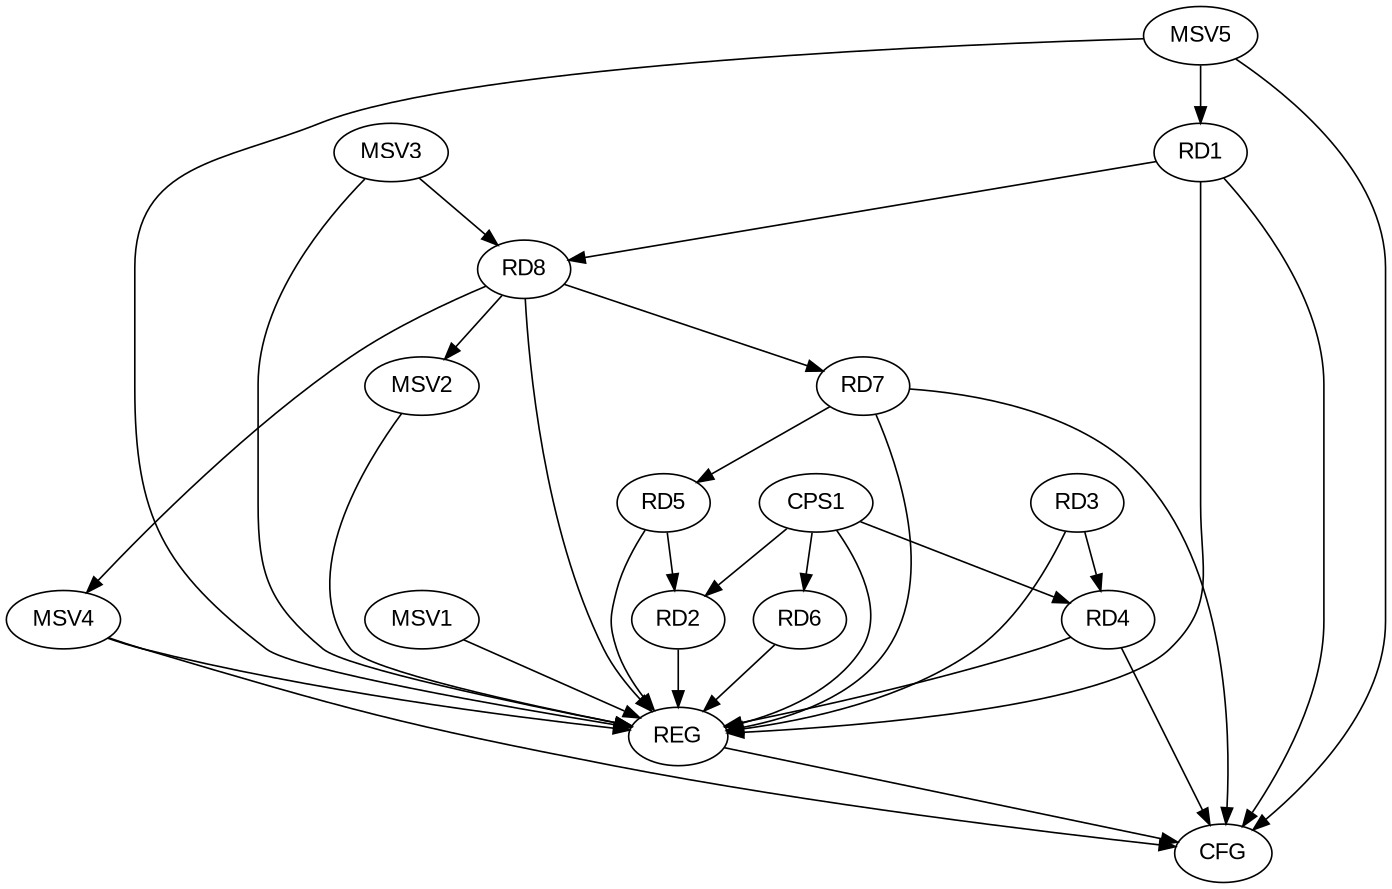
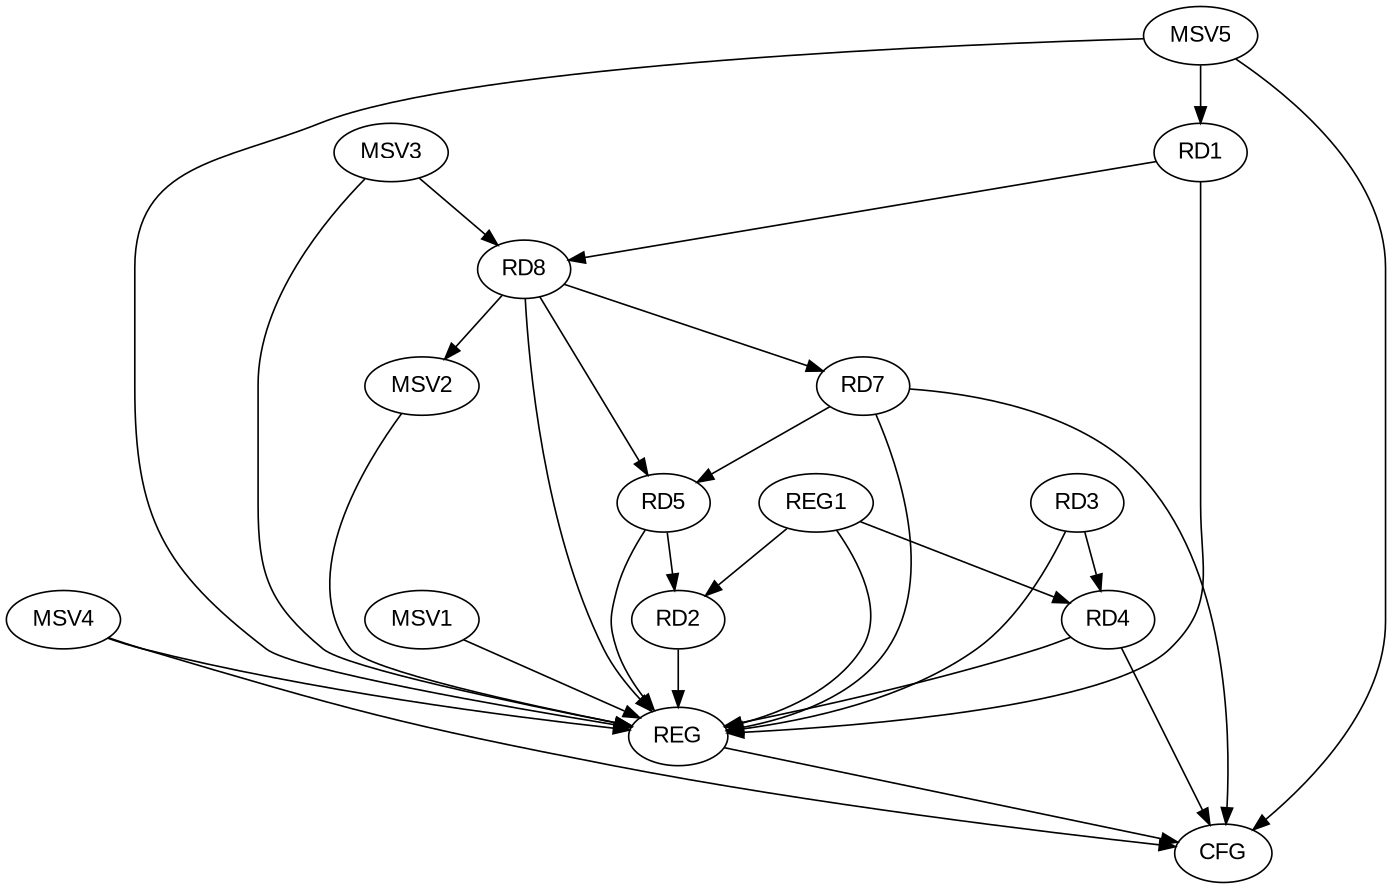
(277, 412) -> (590, 379)
(1324, 489) -> none
(816, 503) -> (816, 503)
(800, 620) -> none
